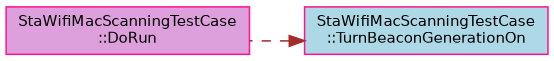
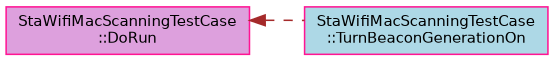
(270, 41) -> (285, 20)
